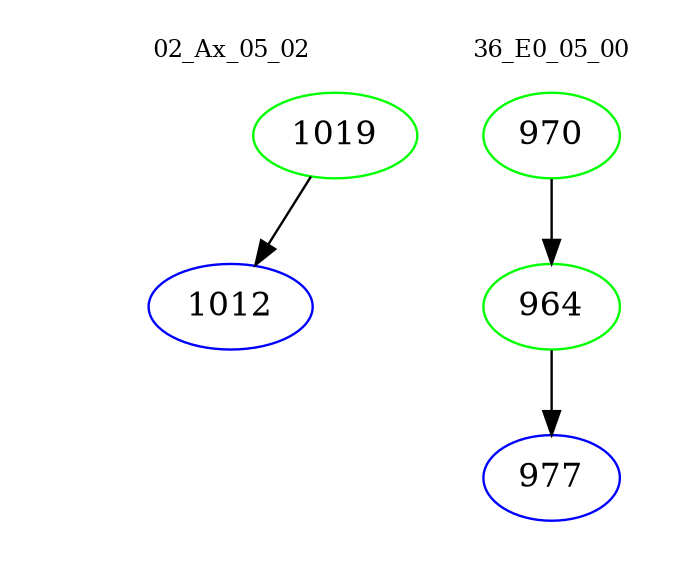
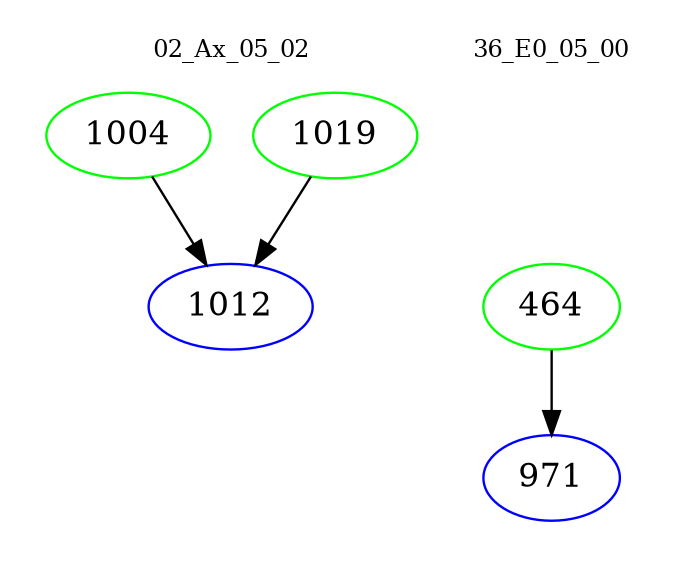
none -> (128, 136)
(552, 136) -> none
(552, 307) -> (552, 307)
(552, 478) -> (552, 478)
